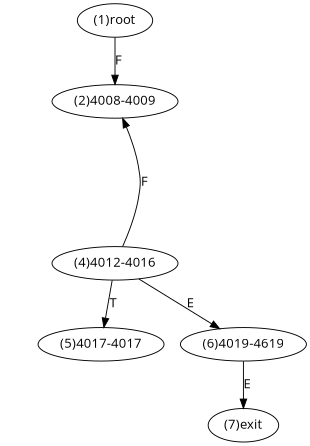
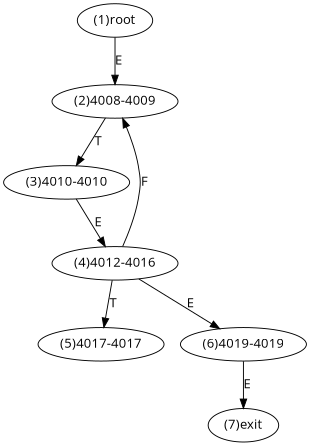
(119, 61) -> (119, 61)
none -> (67, 182)
(243, 344) -> (243, 344)
